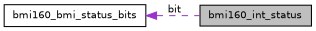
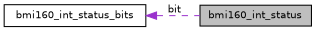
(75, 16) -> (75, 16)
